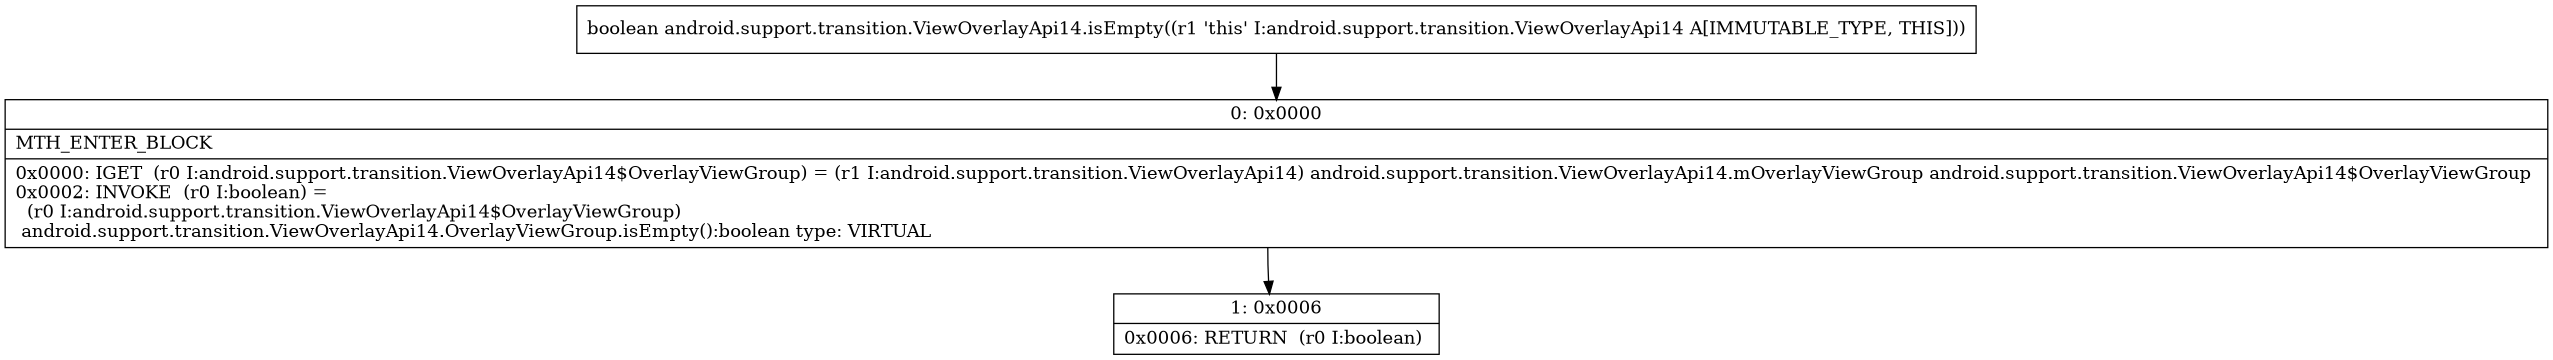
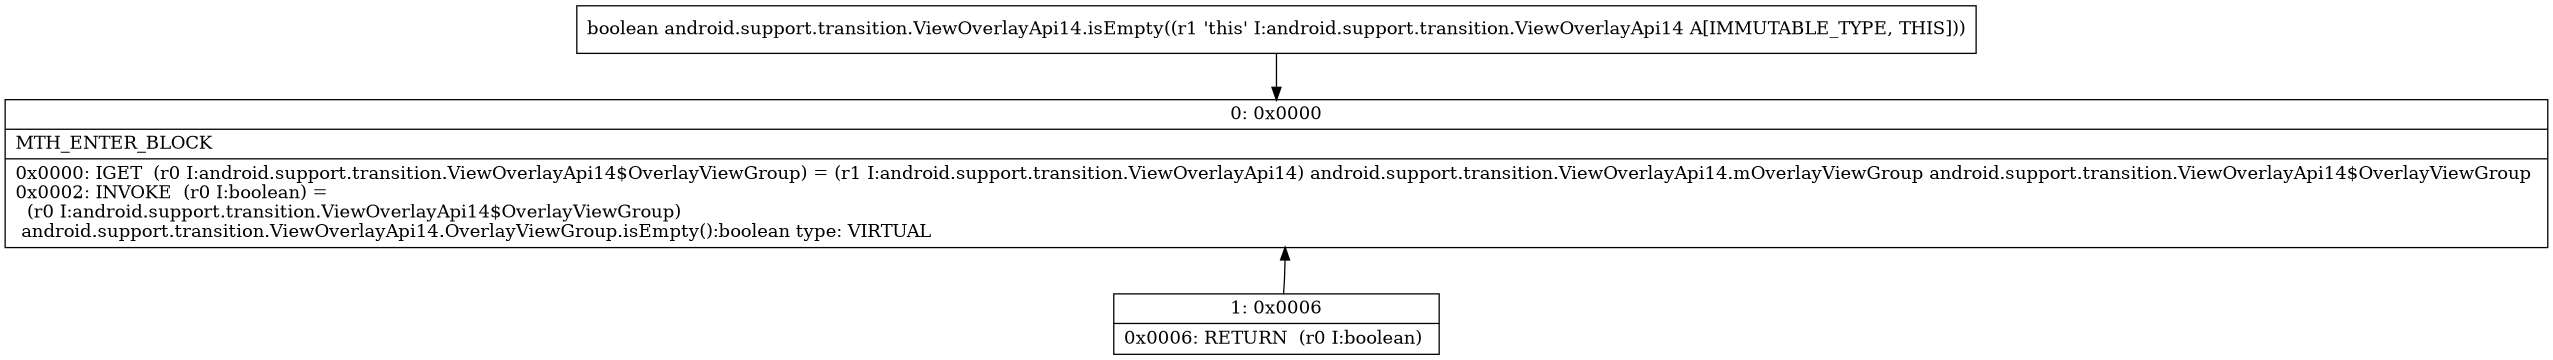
(1268, 264) -> (1285, 277)
